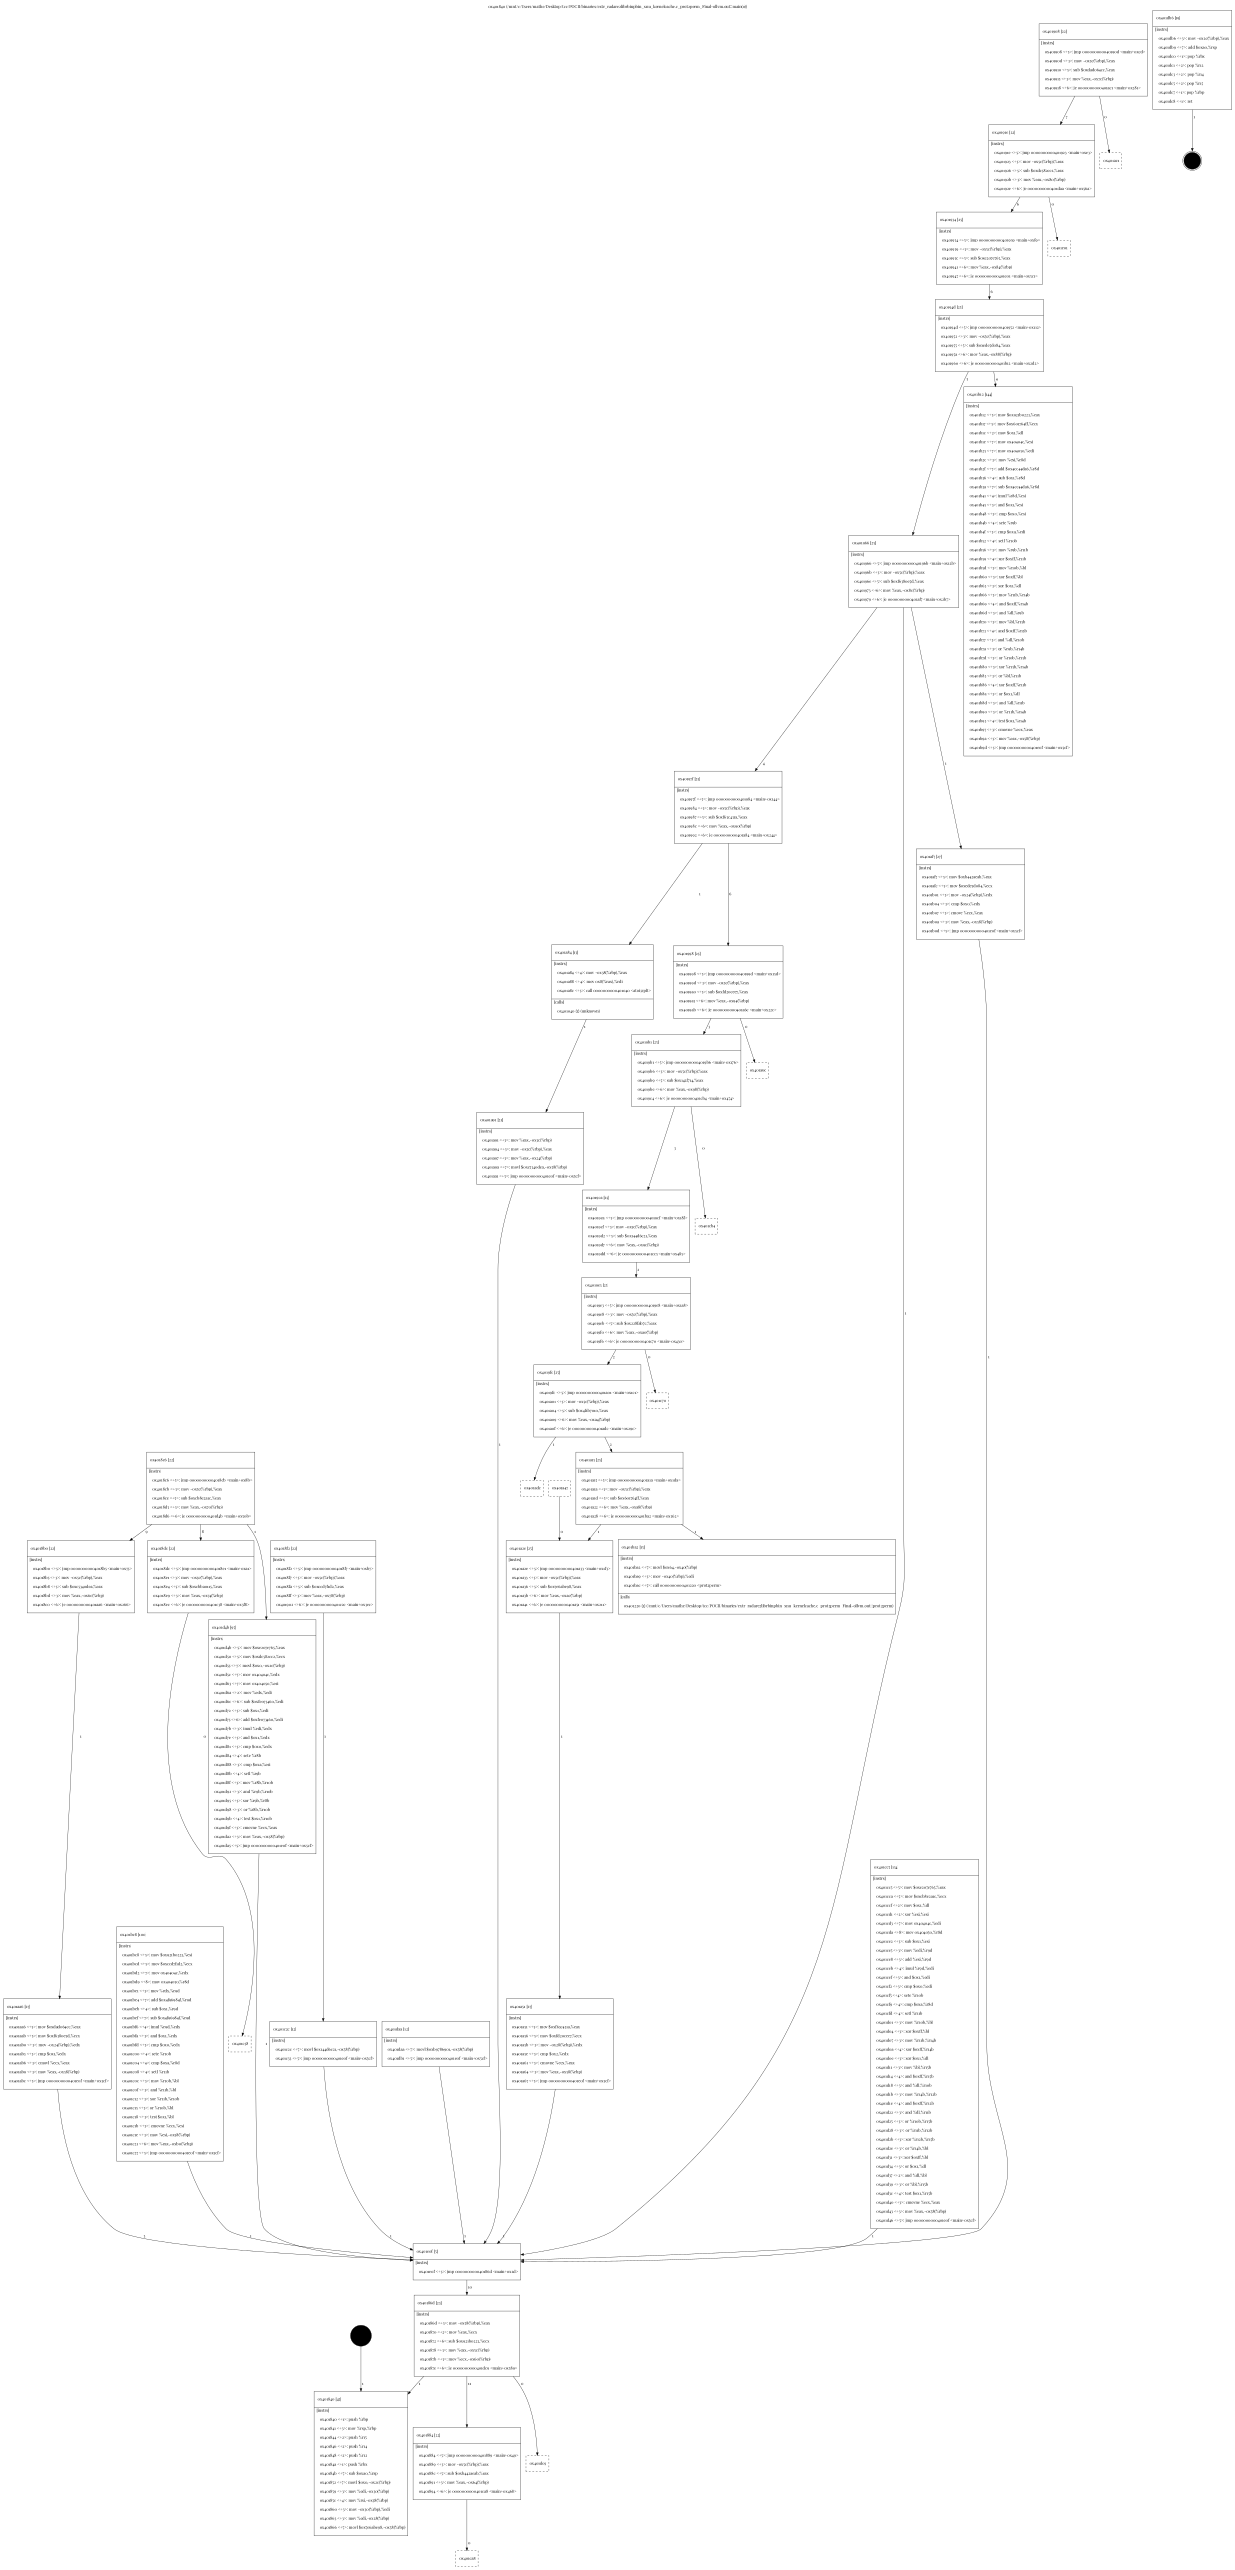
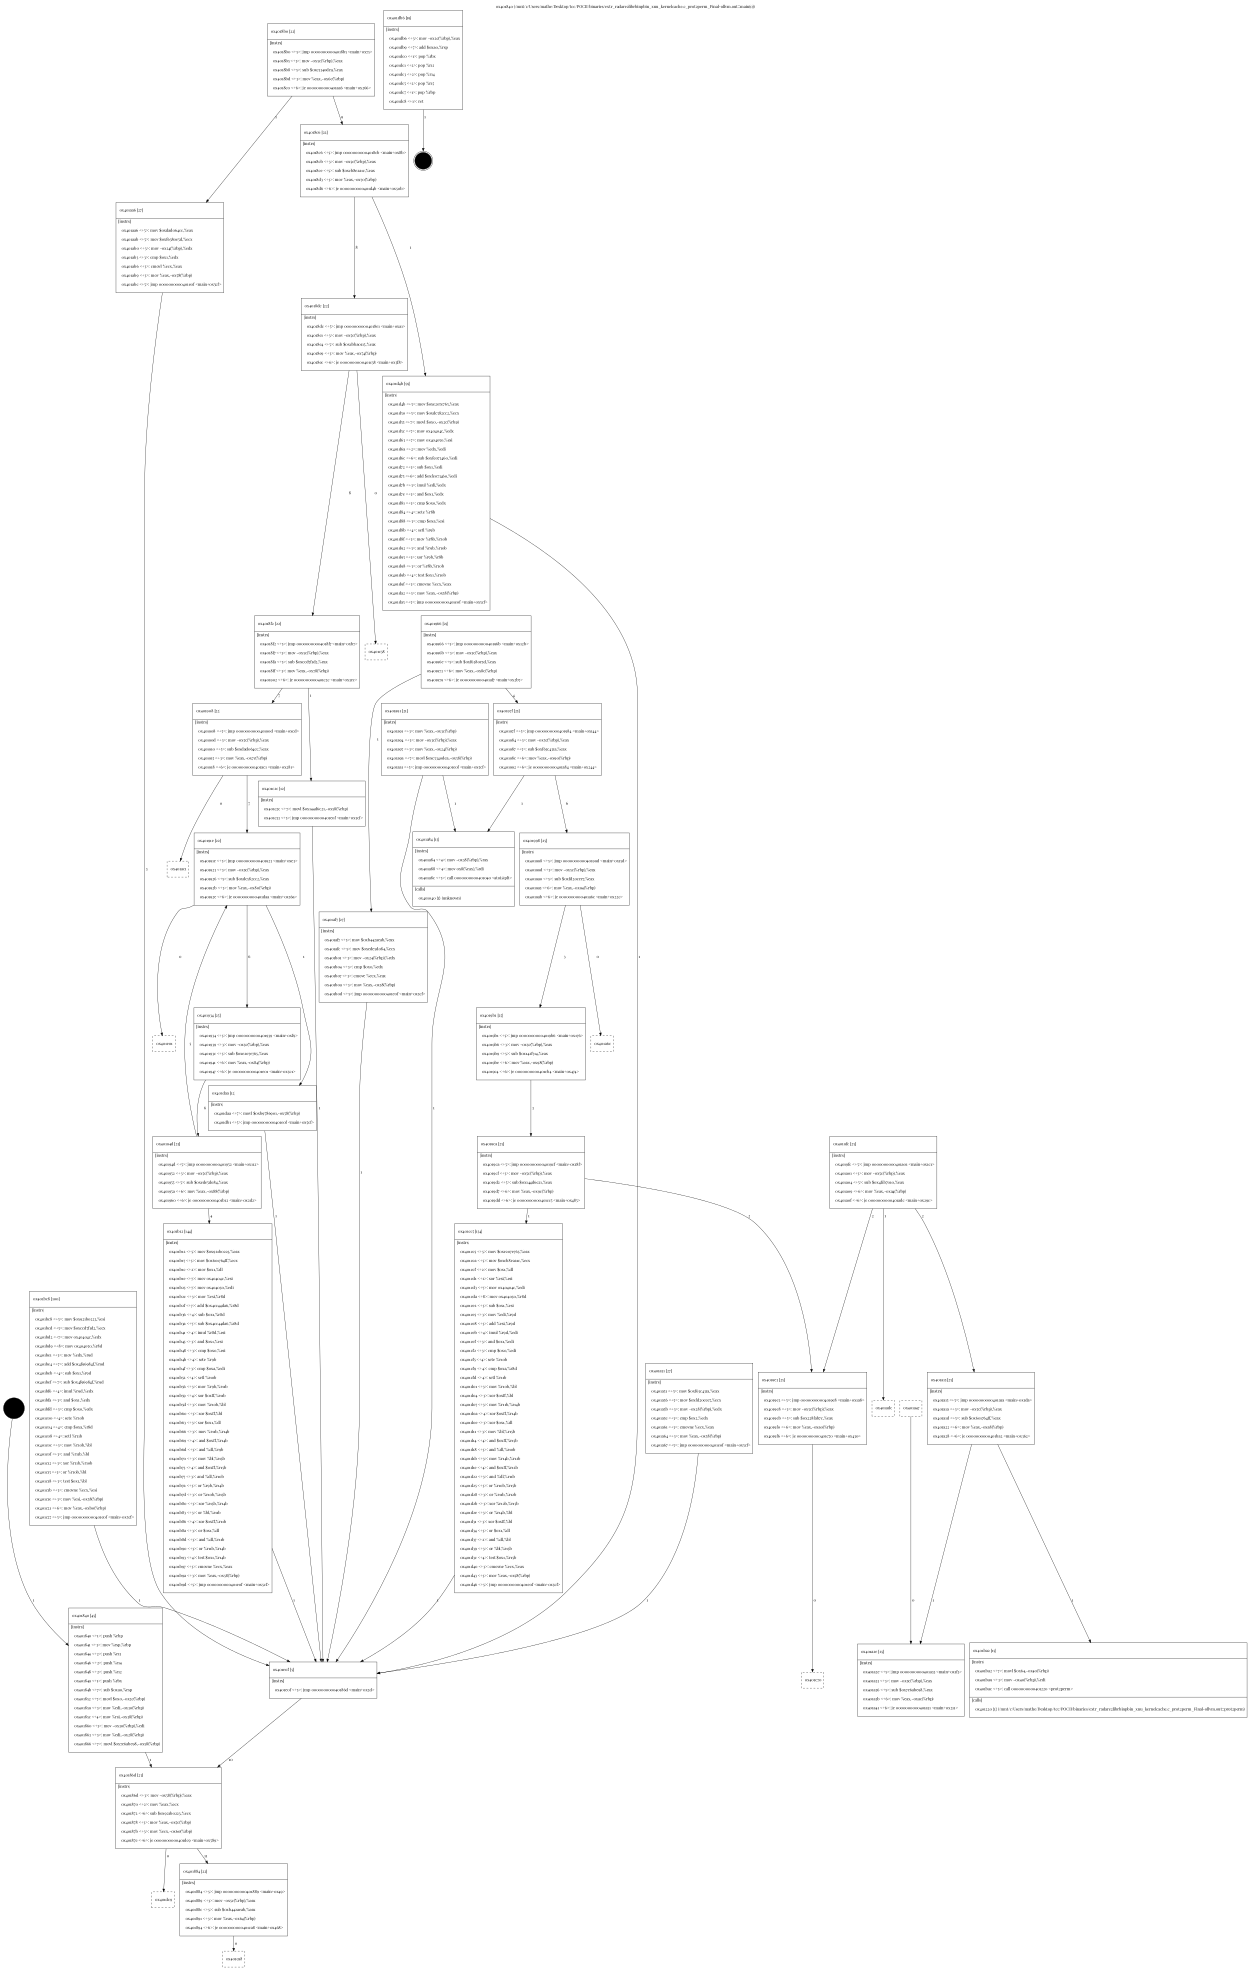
(937, 451) -> (187, 1019)
none -> (331, 492)
none -> (278, 694)
none -> (299, 993)
(567, 1064) -> (449, 802)
none -> (527, 1215)
(706, 1226) -> none
(612, 1356) -> (848, 1289)
(904, 1507) -> (294, 1604)
(142, 1532) -> (337, 109)
(560, 1804) -> none
(417, 2384) -> (148, 1758)
